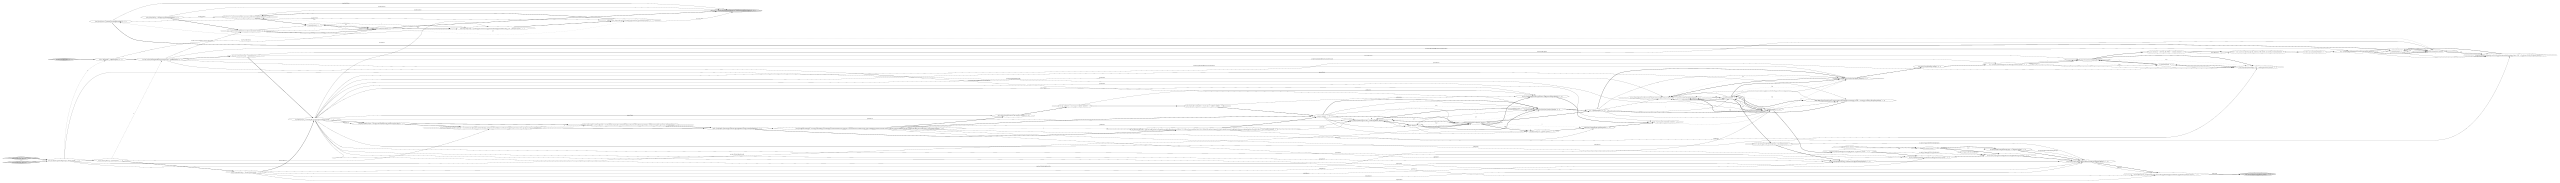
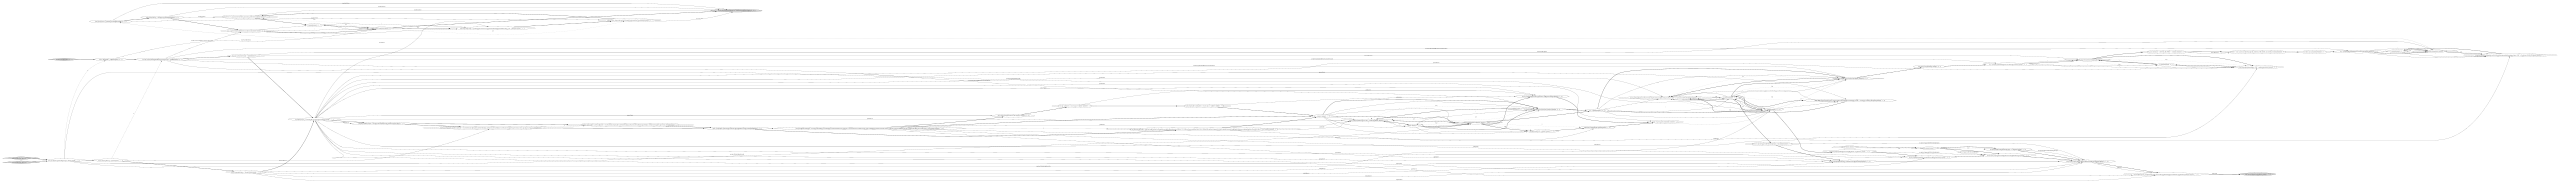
(1248, 45) -> (136, 19)
